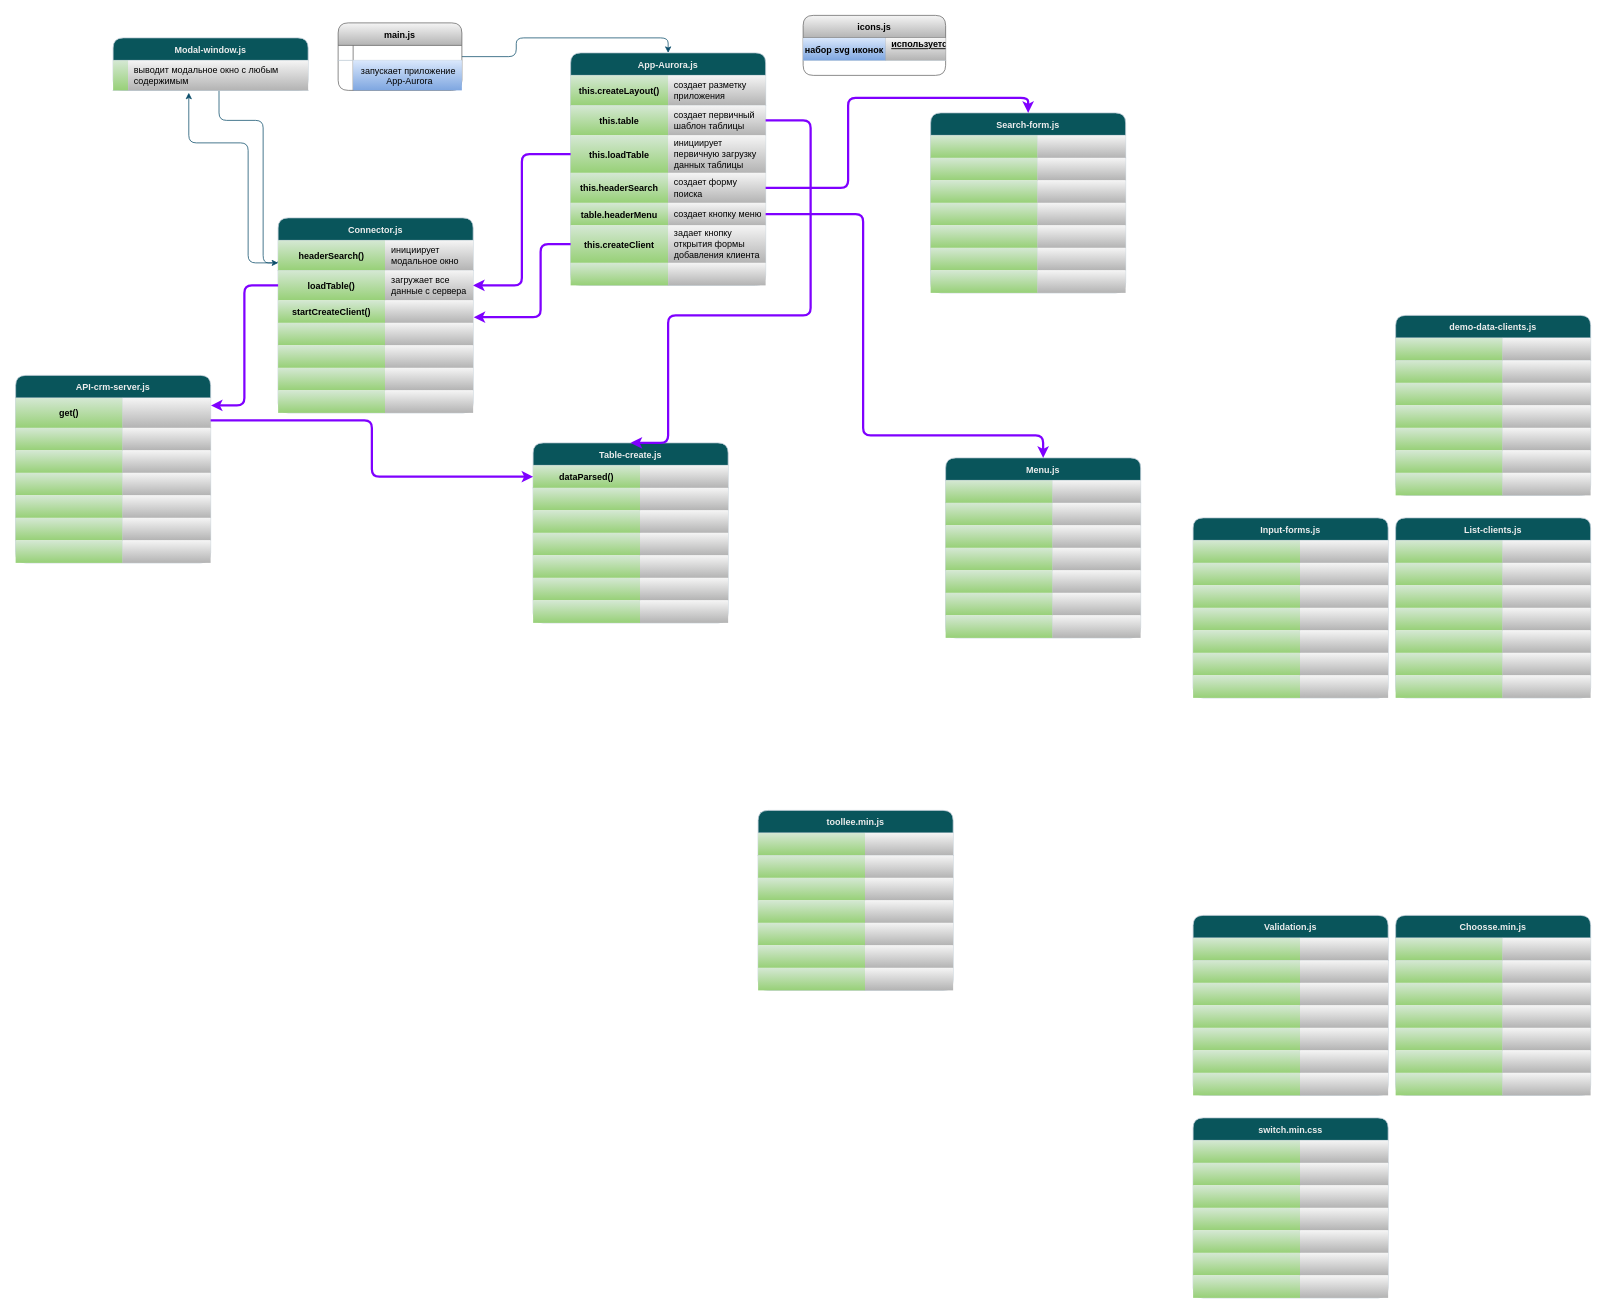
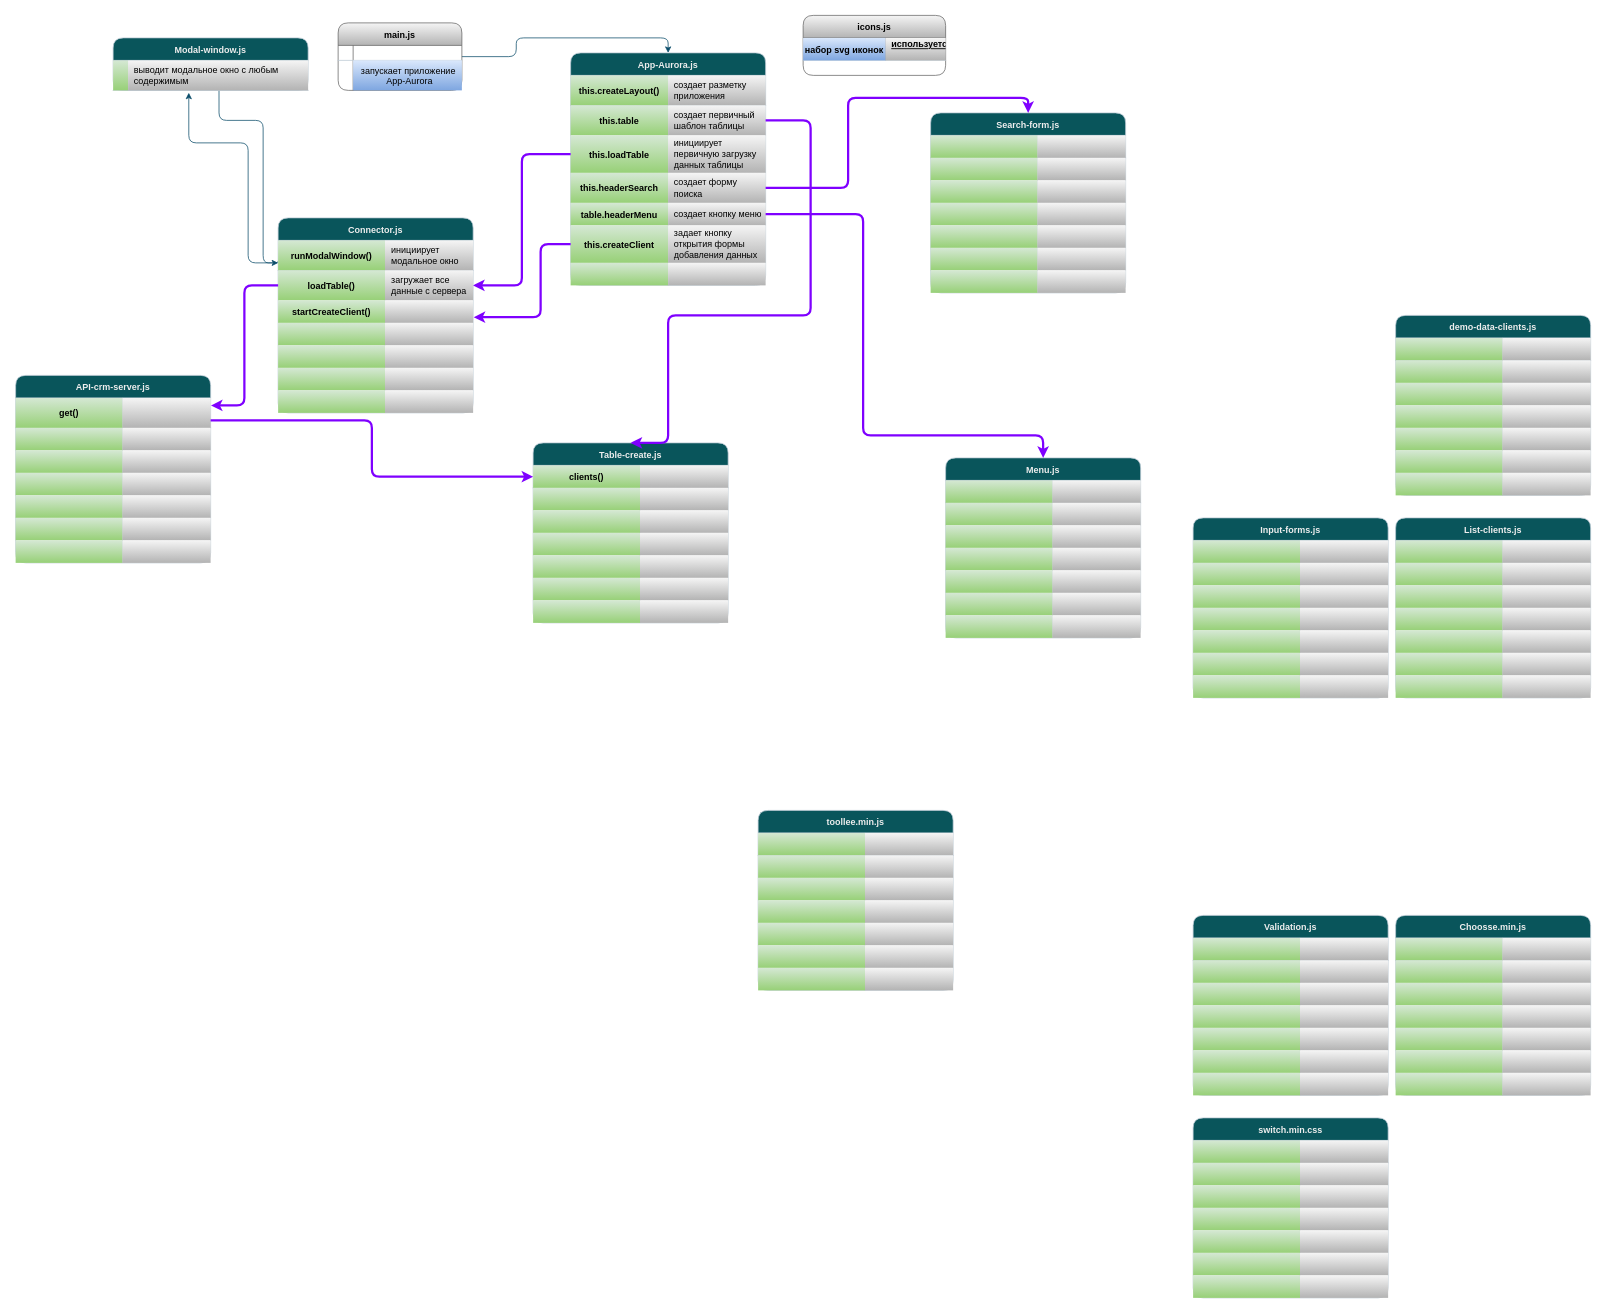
(720, 244) -> (720, 244)
(331, 256) -> (331, 256)
(586, 477) -> (586, 477)
